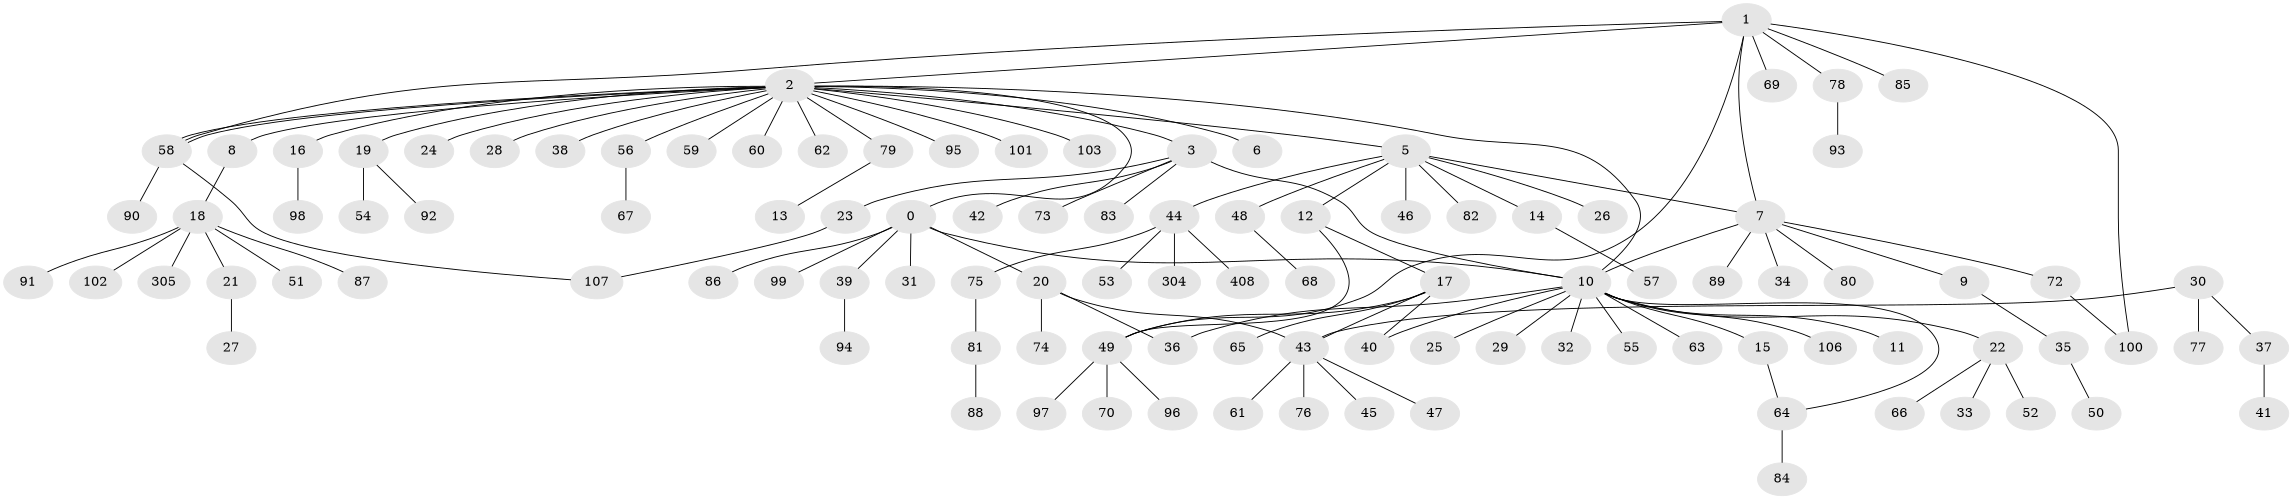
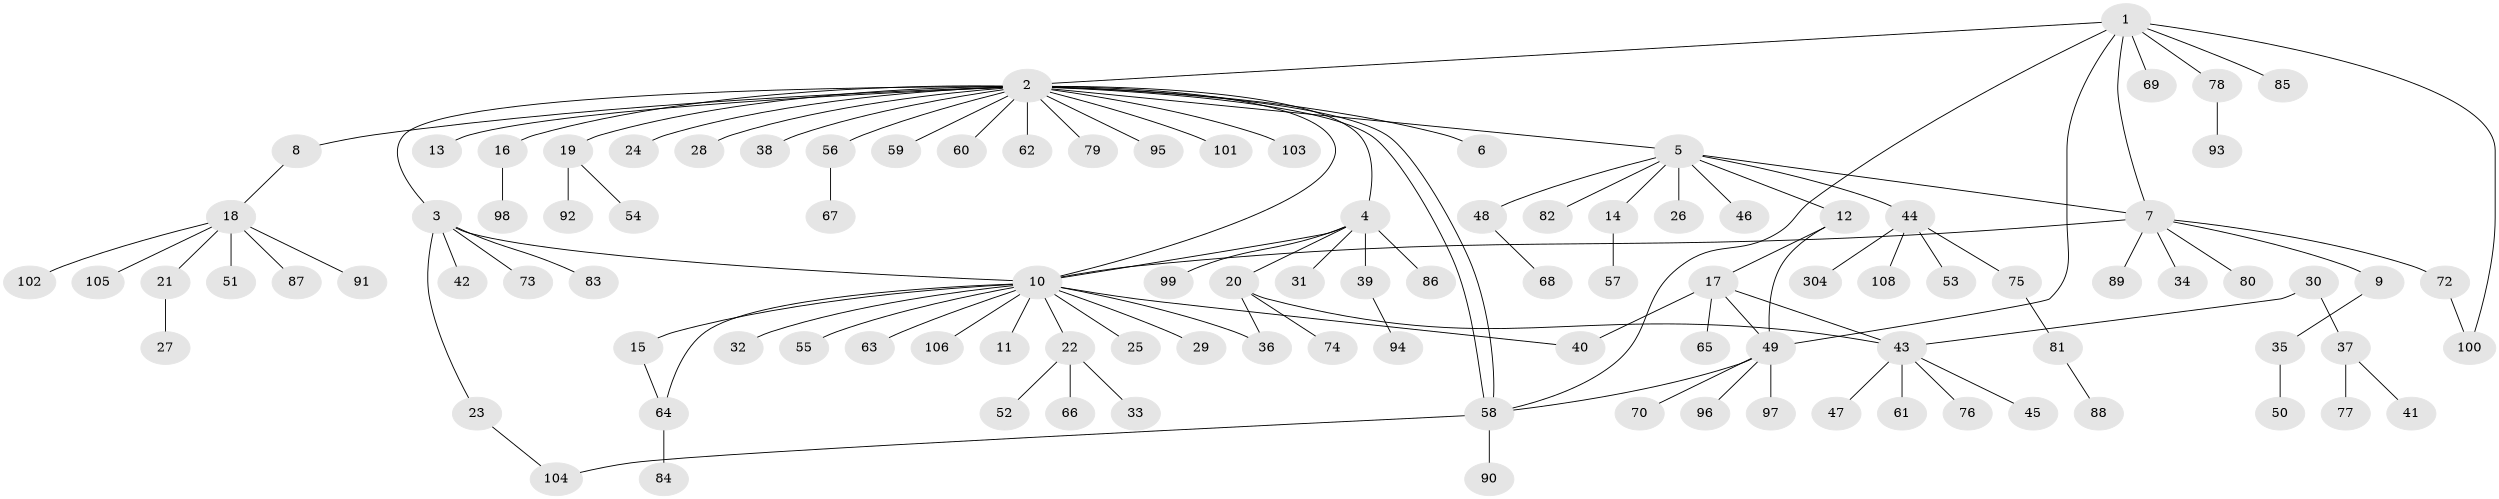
(834, 184) -> (728, 103)
(911, 217) -> (1365, 217)
(164, 282) -> (98, 282)
(597, 282) -> (556, 479)
(1243, 282) -> (1884, 282)
(2199, 315) -> (2346, 381)
none -> (1634, 391)
